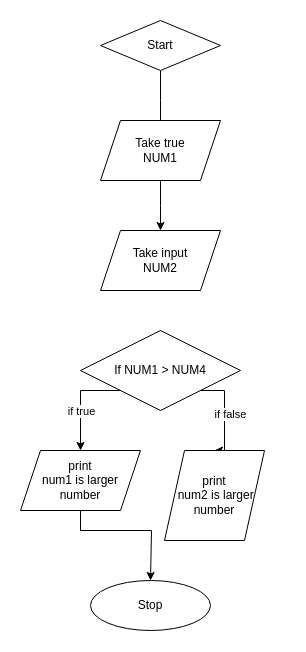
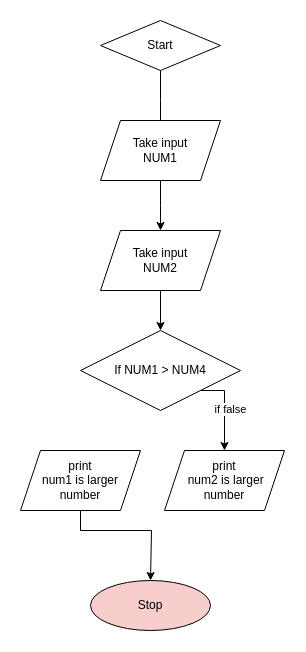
(161, 151) -> (161, 151)
none -> (161, 307)
(81, 397) -> none
(215, 496) -> (225, 481)
(151, 606) -> (151, 606)
